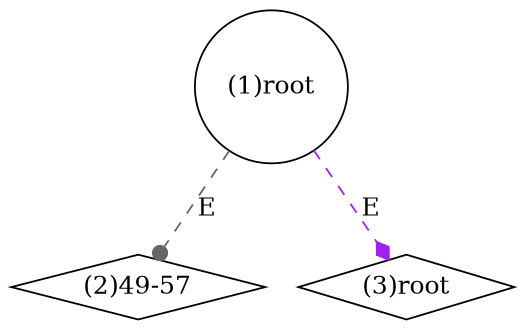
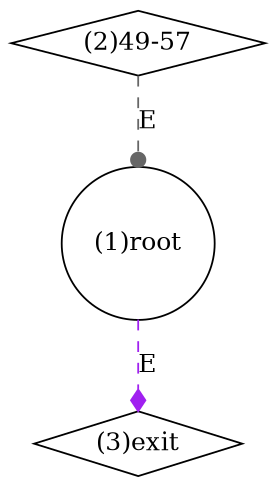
(197, 199) -> (138, 114)
(406, 287) -> (138, 444)
